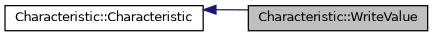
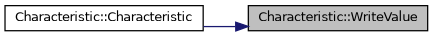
(232, 10) -> (219, 27)
